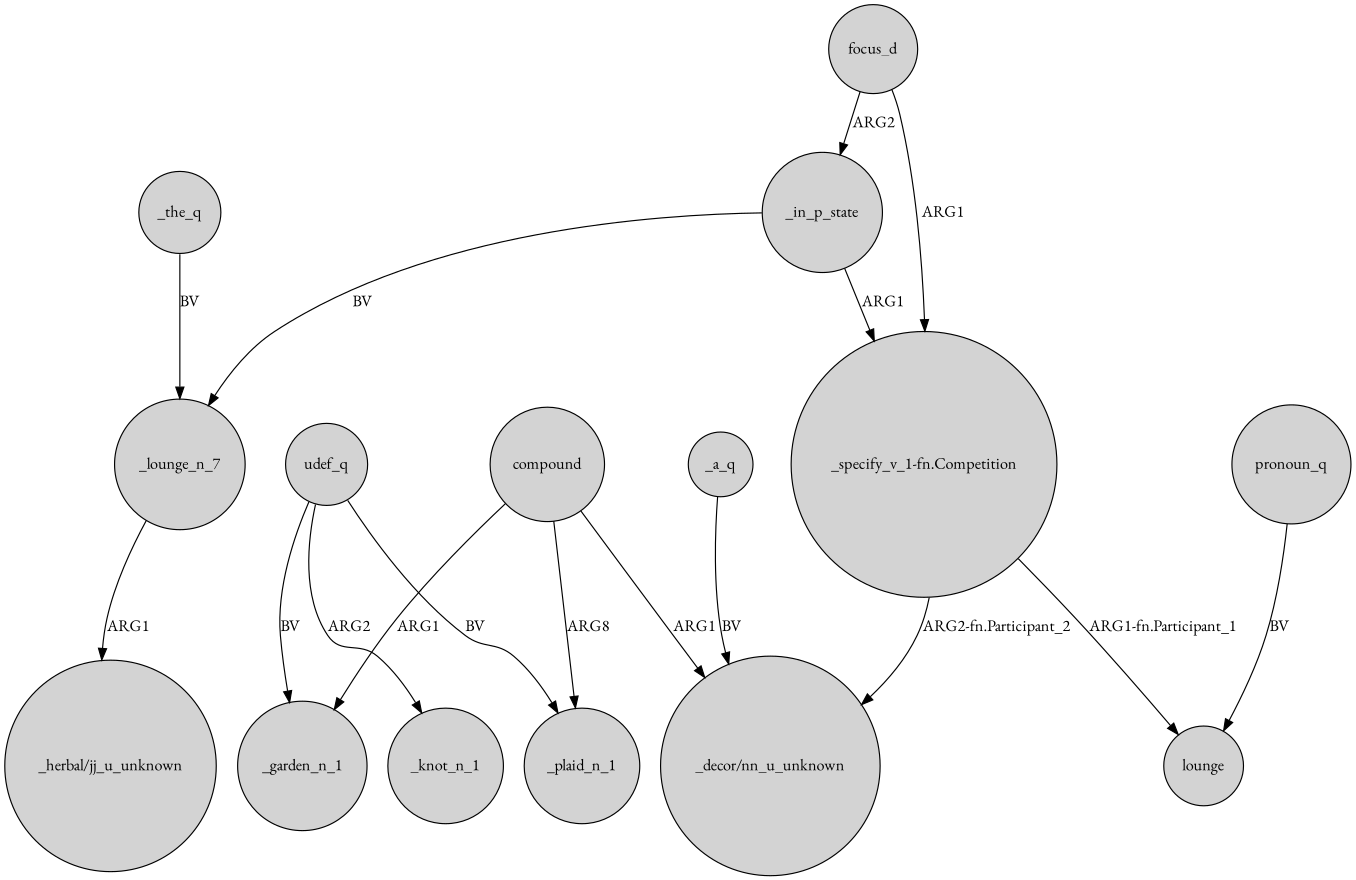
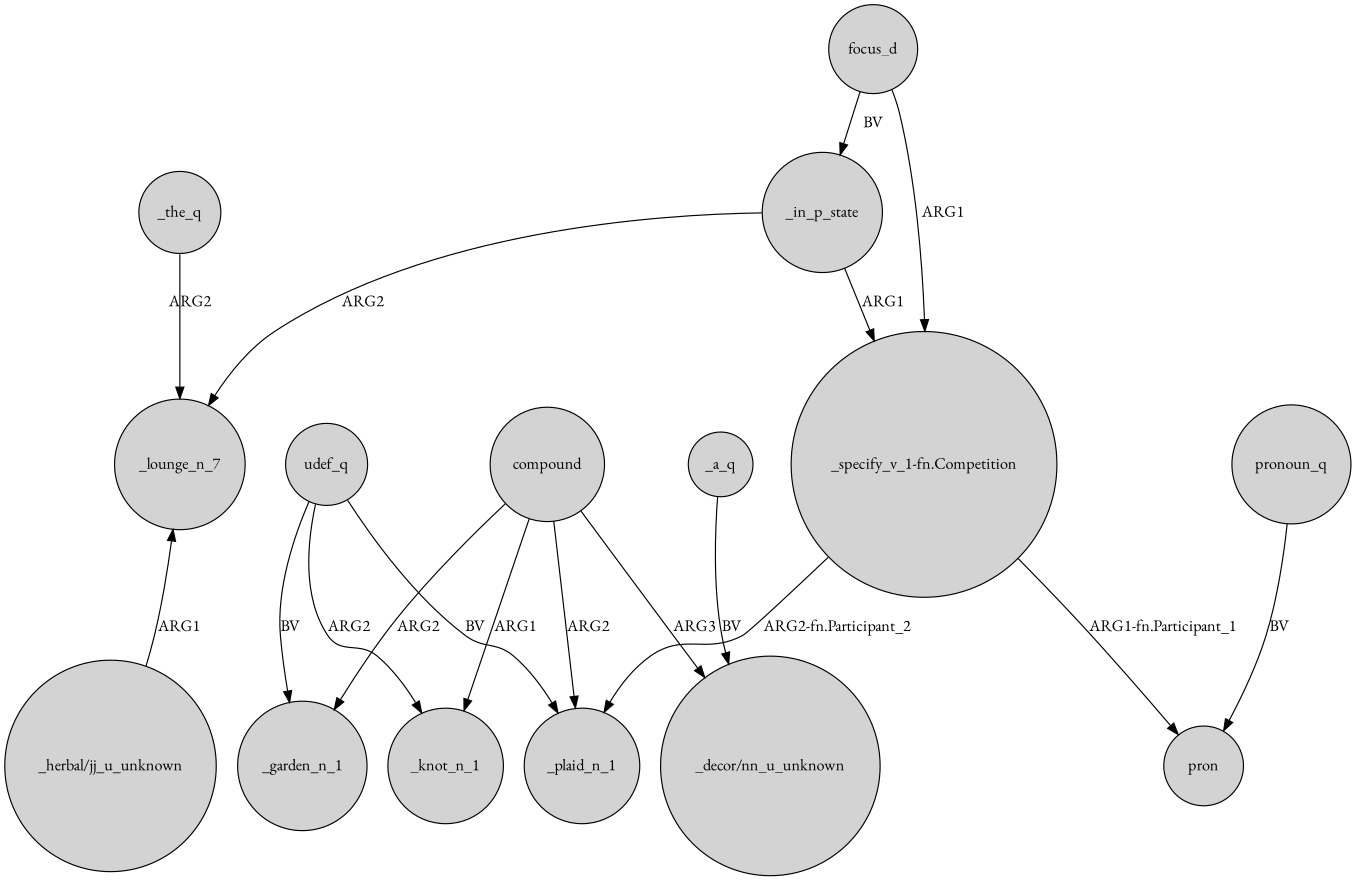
(874, 123) -> (874, 123)
(190, 302) -> (190, 302)
(363, 302) -> (363, 302)
(118, 582) -> (161, 604)
none -> (499, 609)
(418, 627) -> (418, 627)
(588, 627) -> (588, 627)
(695, 627) -> (695, 627)
(908, 652) -> (716, 644)
(1204, 766) -> (1204, 766)
